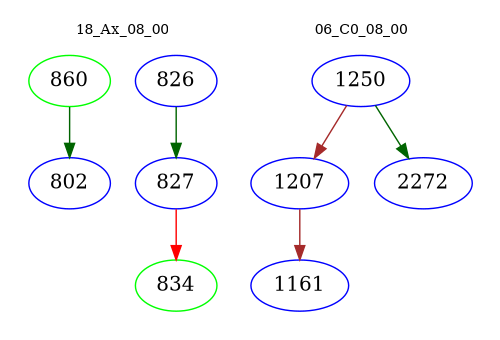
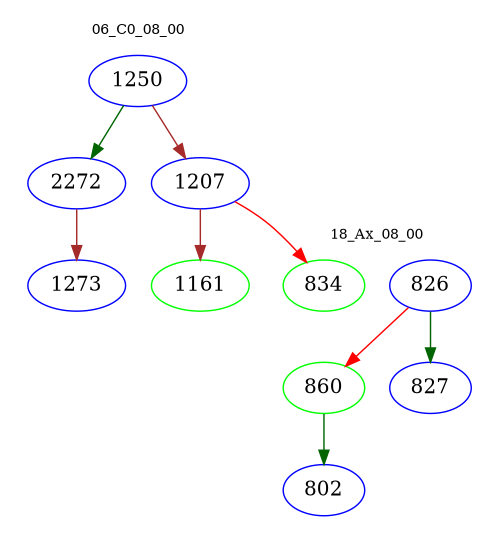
(176, 227) -> (280, 234)
none -> (77, 286)
(300, 286) -> (200, 286)
none -> (382, 332)
